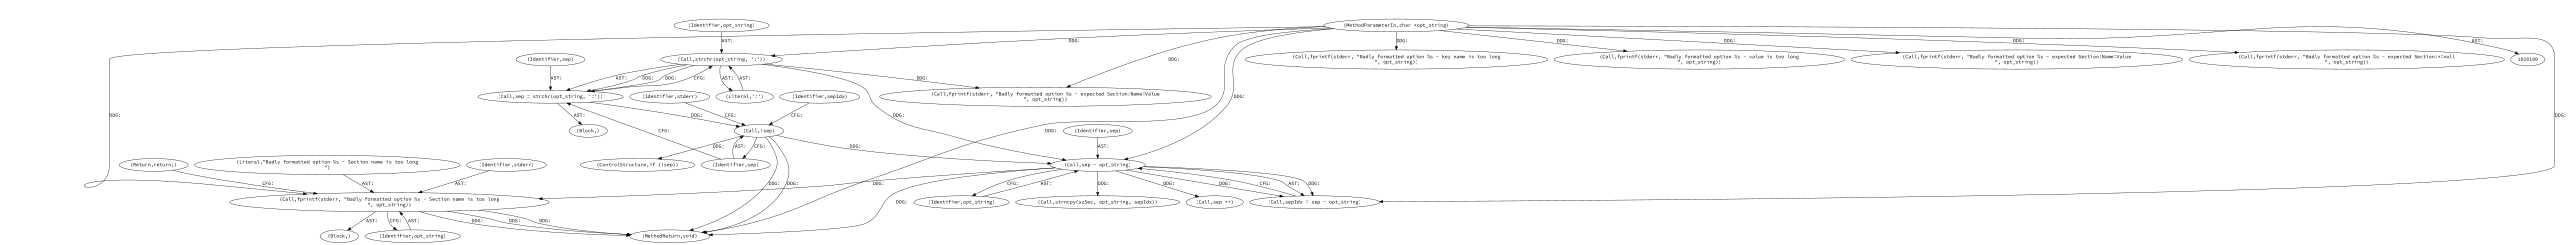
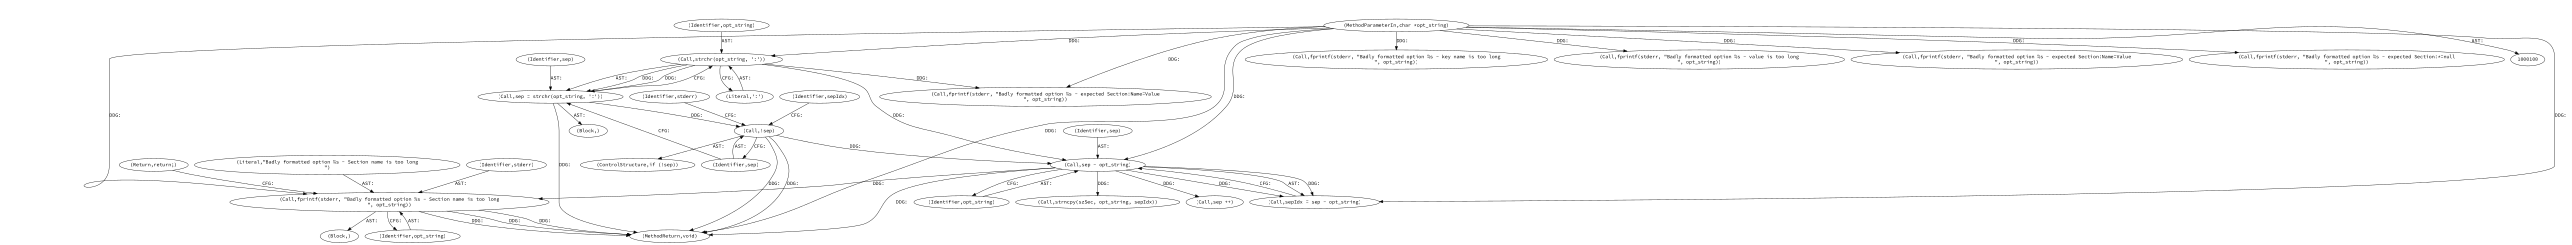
(2528, 60) -> (2528, 60)
(729, 78) -> (729, 78)
(720, 146) -> (720, 146)
none -> (559, 194)
